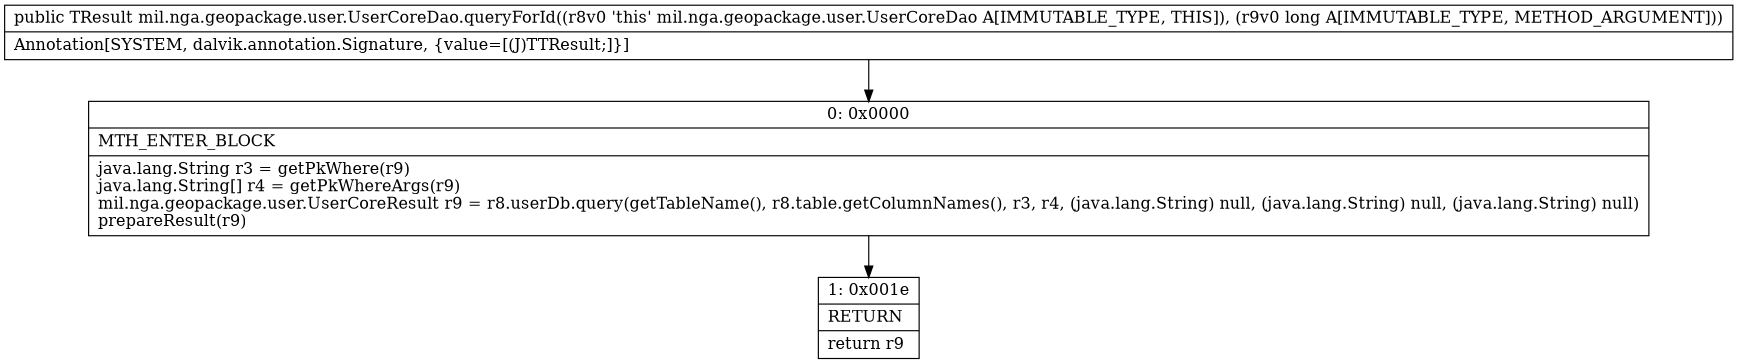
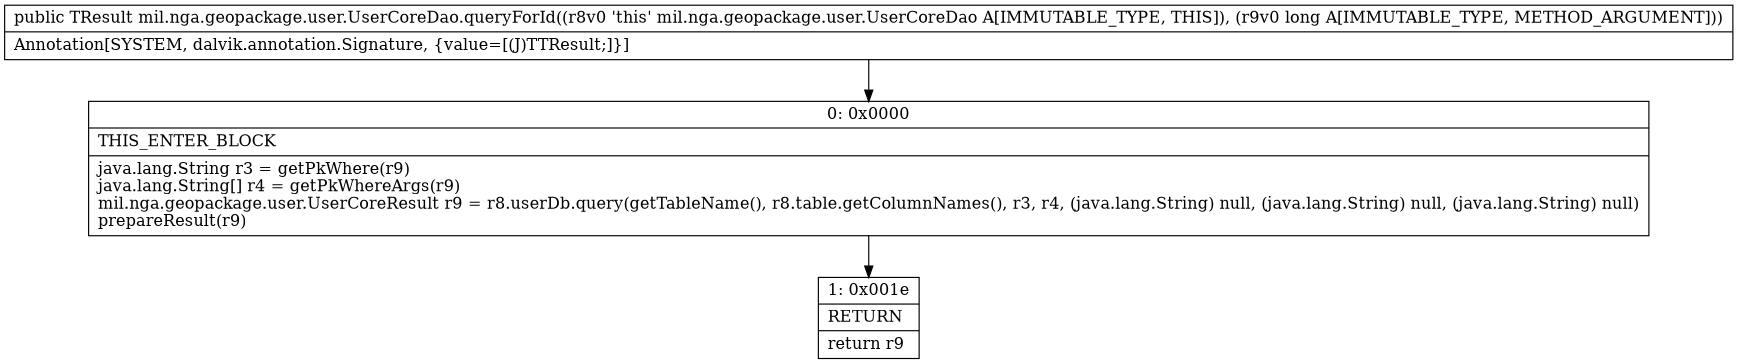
(187, 141) -> (187, 141)
